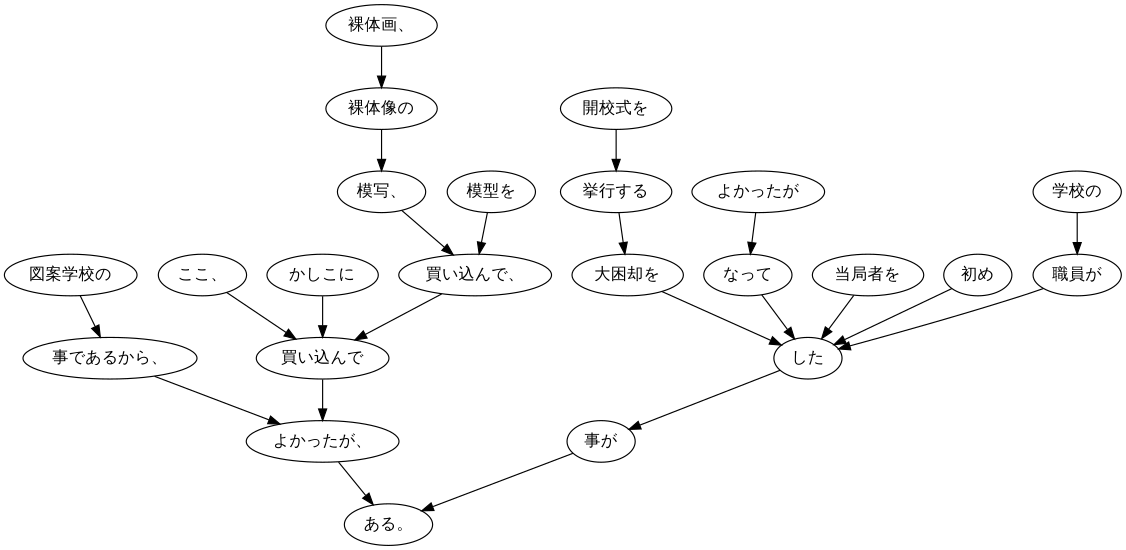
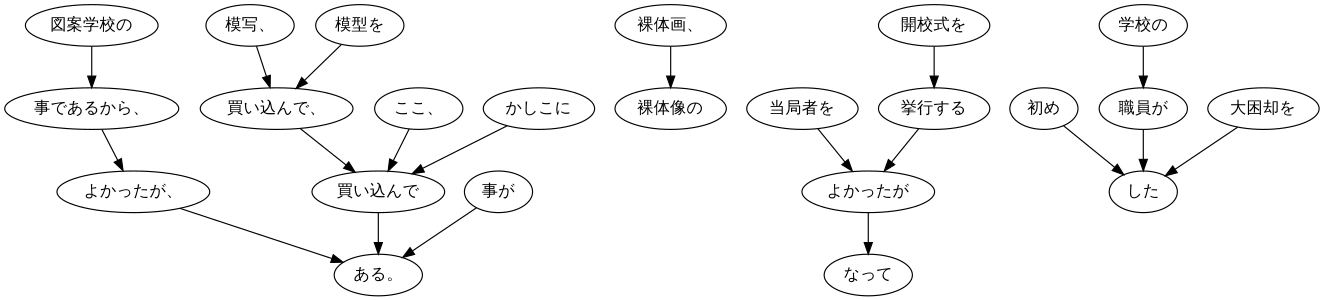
(382, 145) -> none
(621, 228) -> (905, 145)
(775, 312) -> none
(841, 312) -> (831, 145)
(323, 394) -> (378, 228)
(710, 398) -> none
